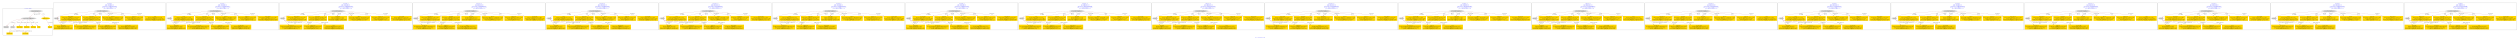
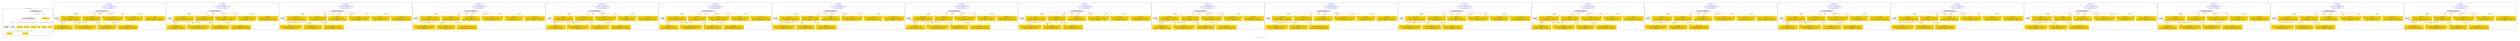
none -> (44, 27)
